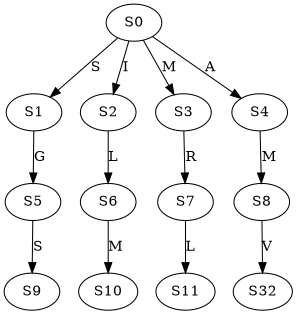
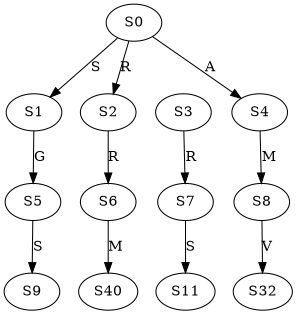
(156, 63) -> none
(126, 68) -> (126, 68)
(113, 157) -> (113, 157)
(191, 247) -> (191, 247)
(108, 292) -> (108, 292)
